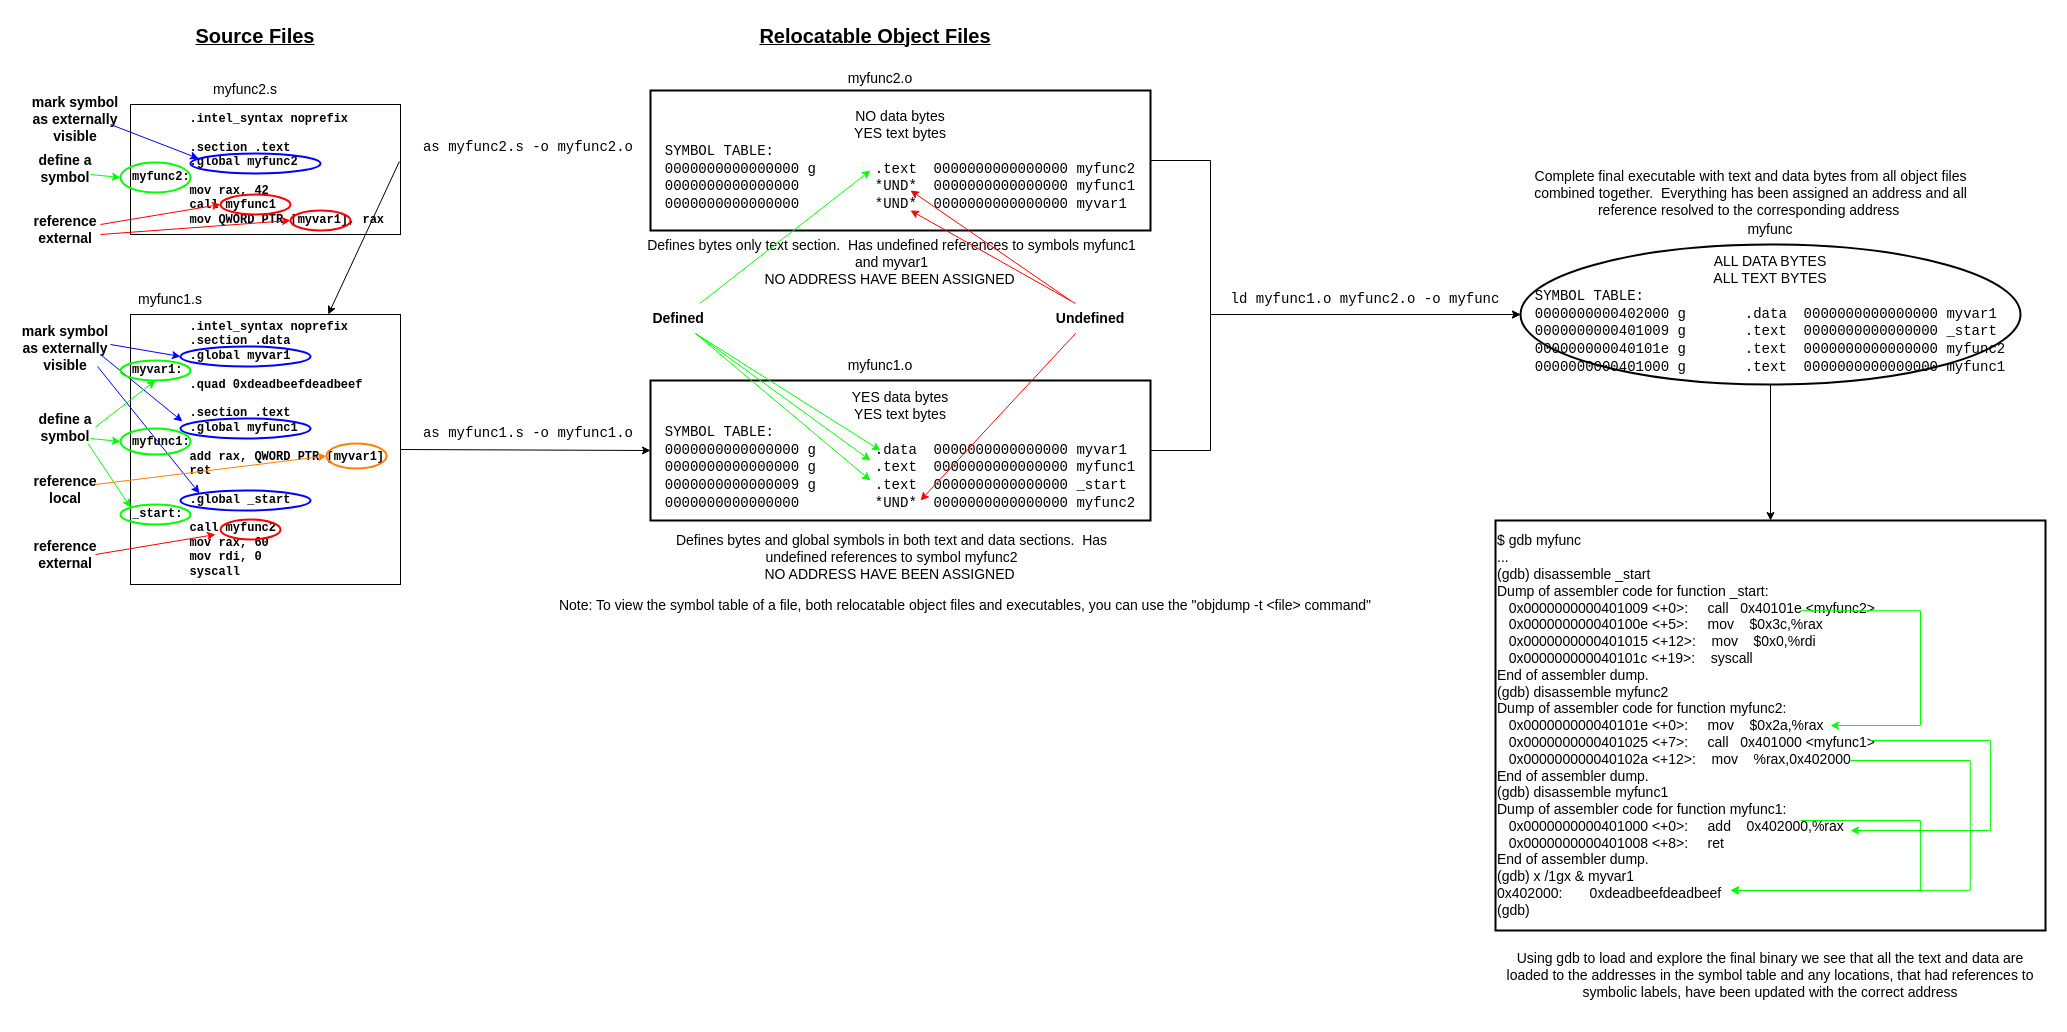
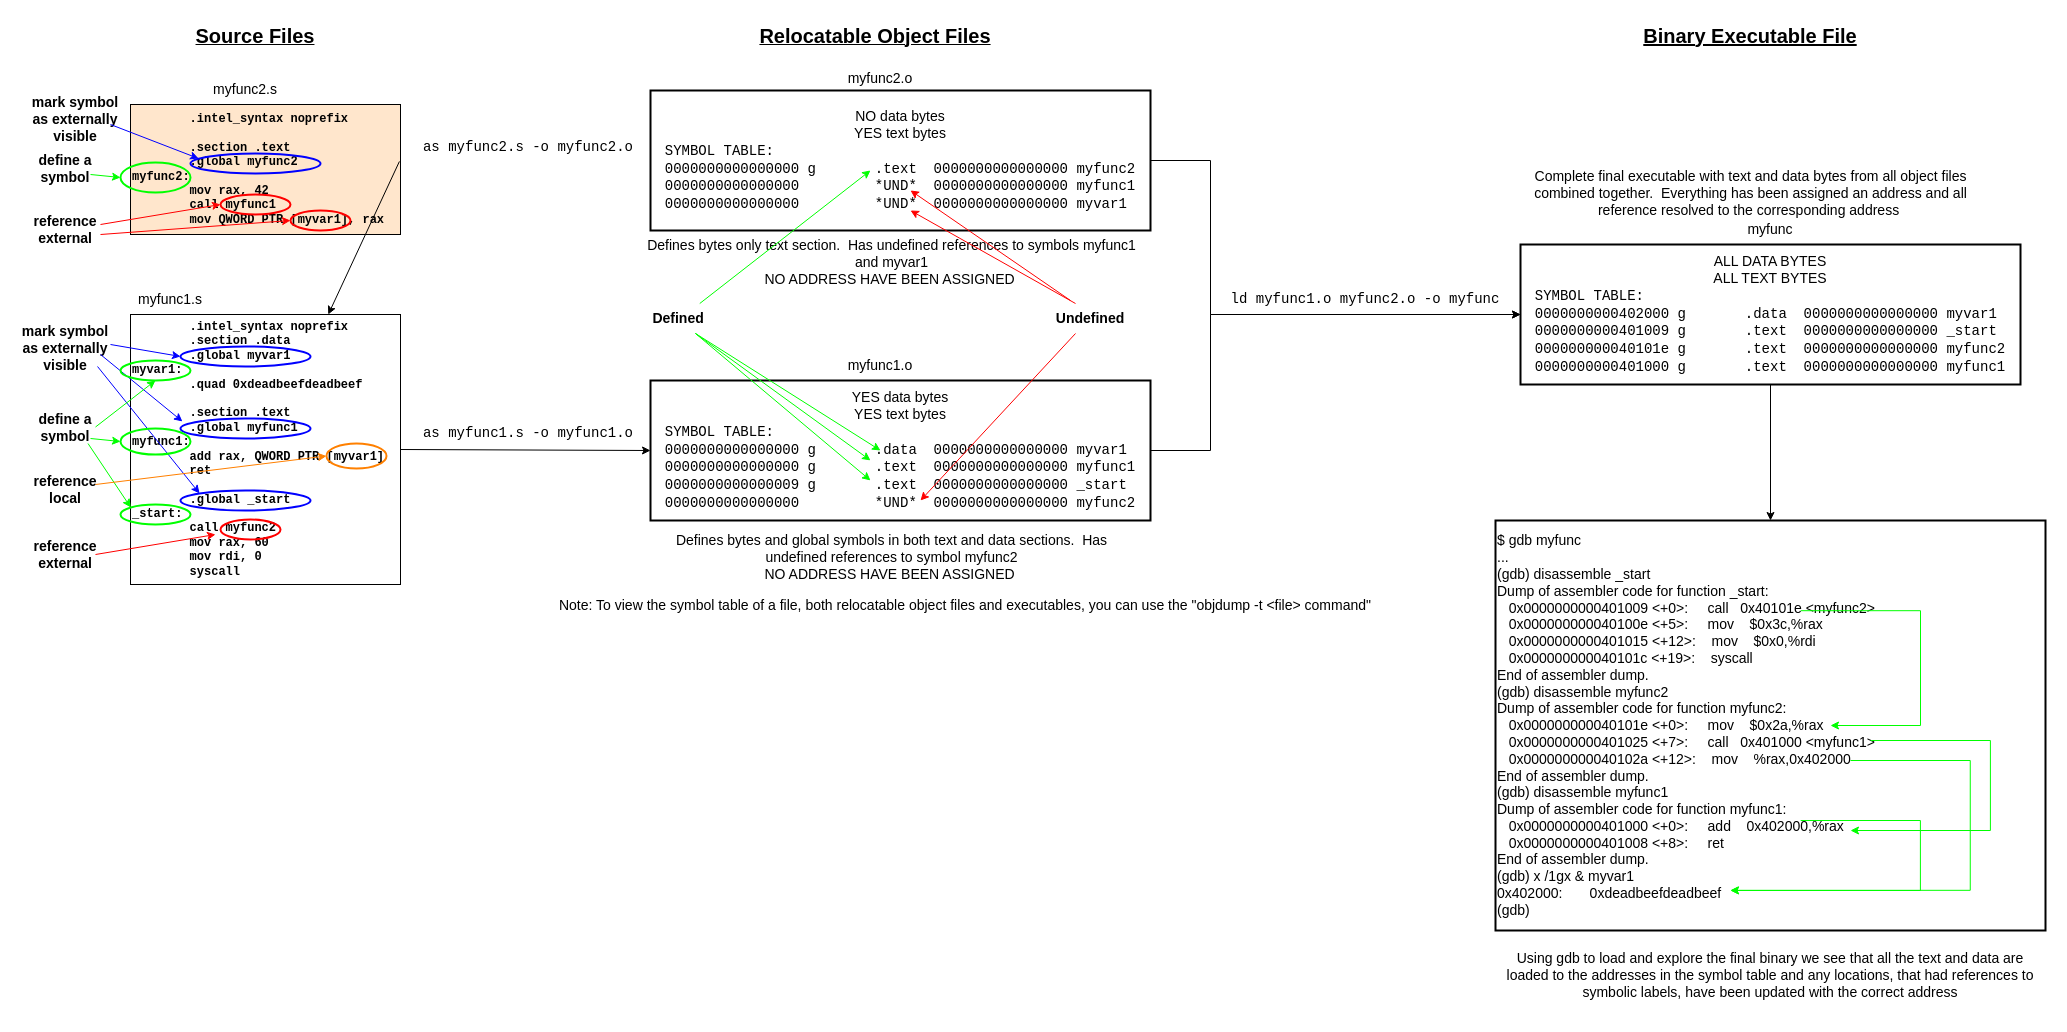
none -> (1751, 36)
(266, 170) -> (266, 170)
(1771, 315) -> (1771, 315)
